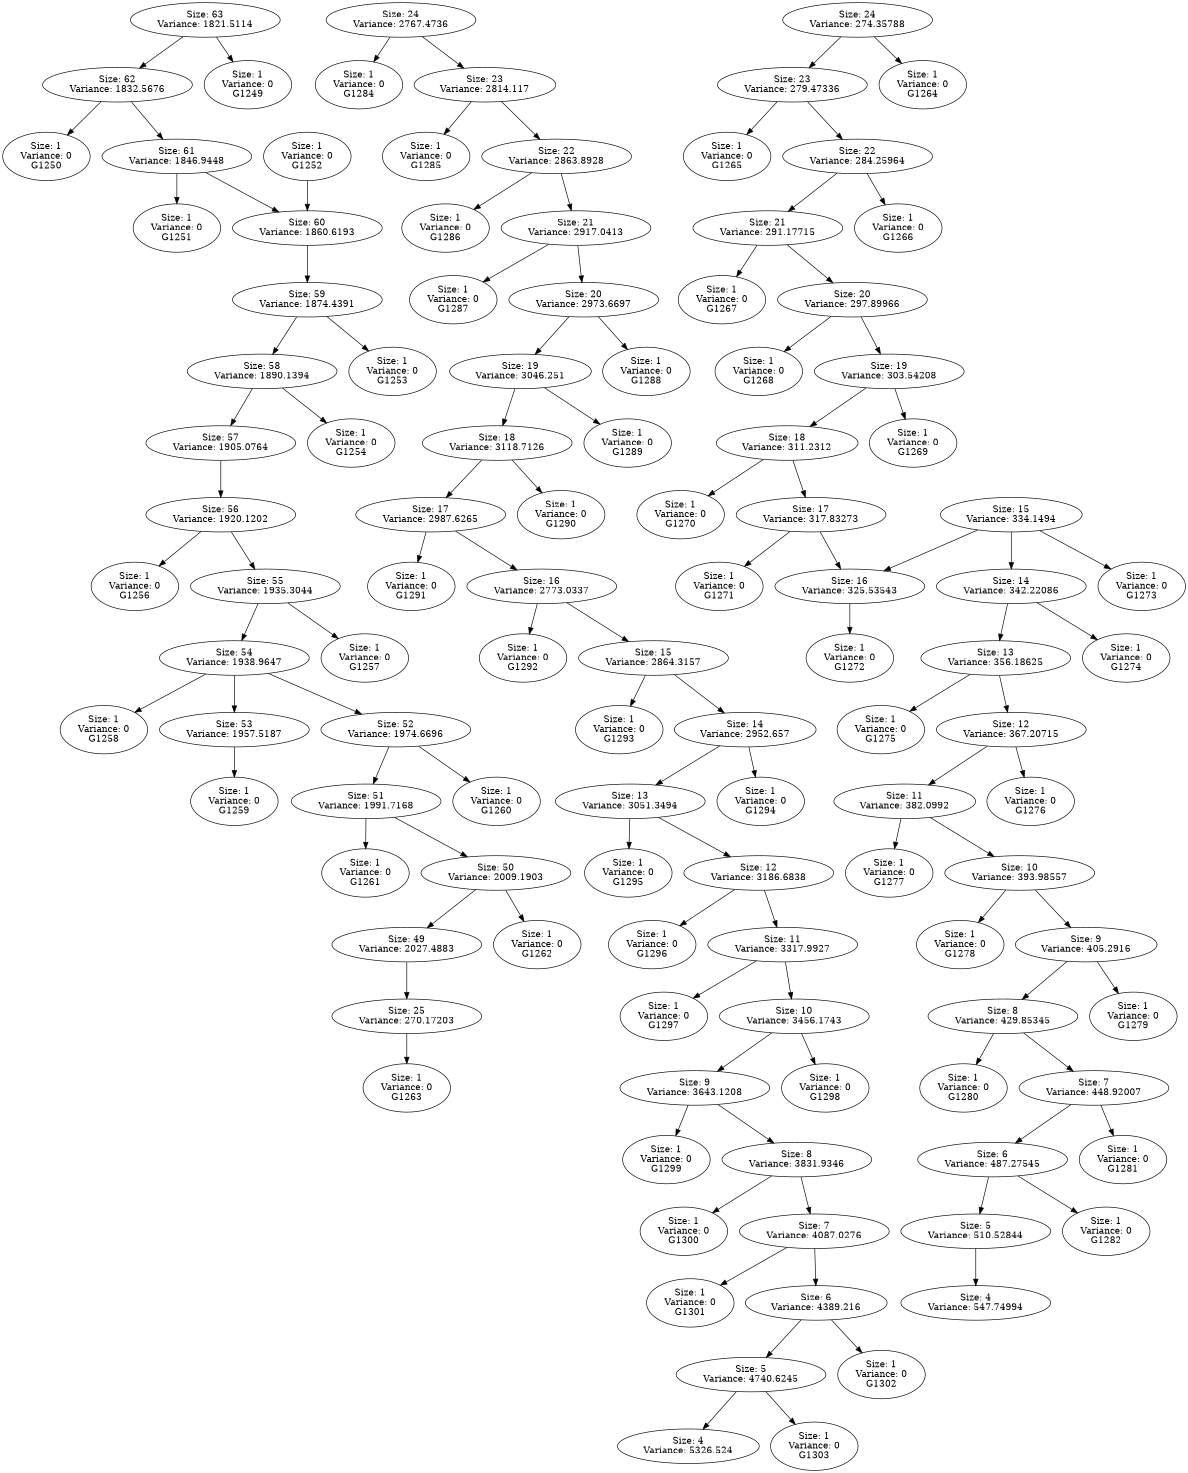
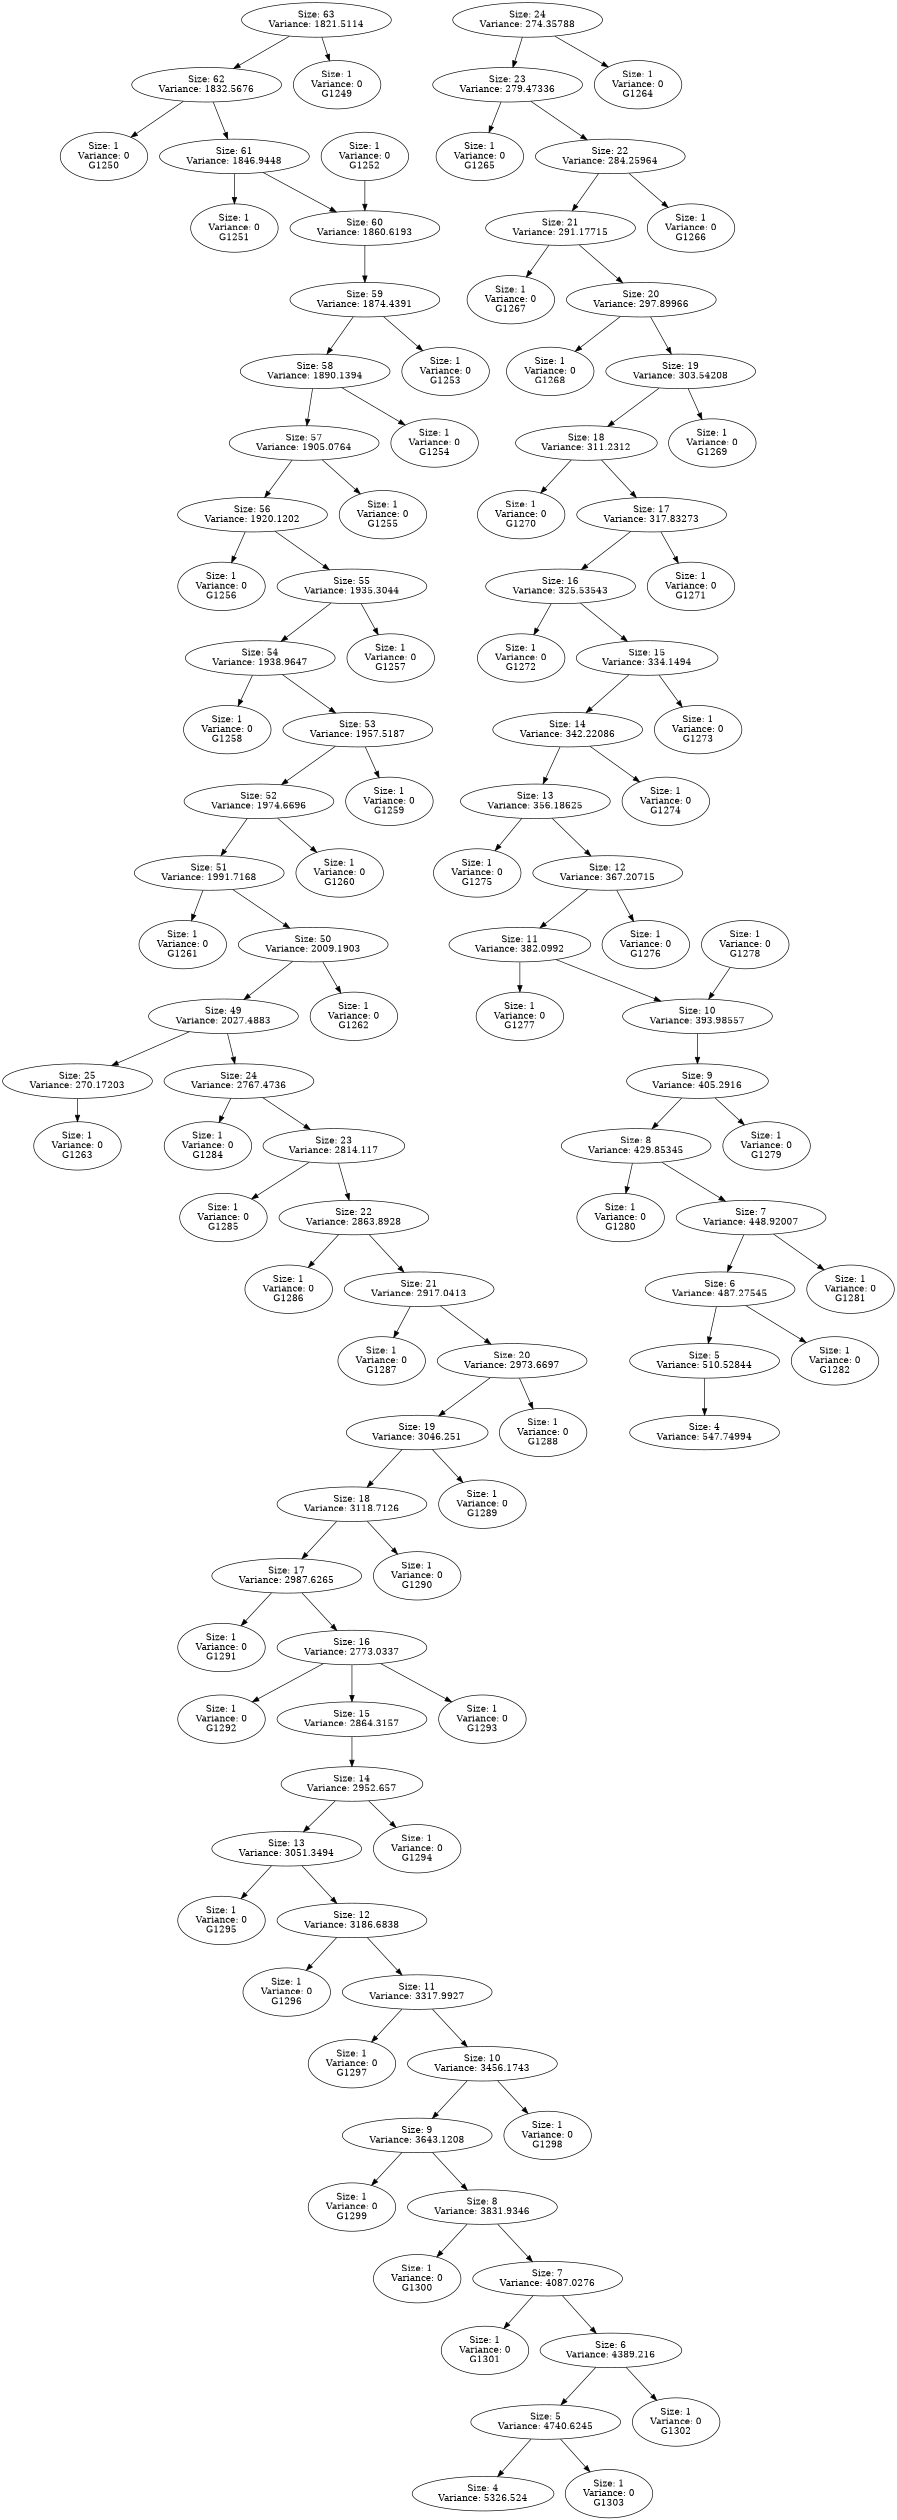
none -> (383, 515)
(934, 549) -> (601, 620)
(639, 688) -> (413, 1681)
(312, 692) -> (311, 764)
(994, 904) -> (721, 981)
none -> (230, 1045)
